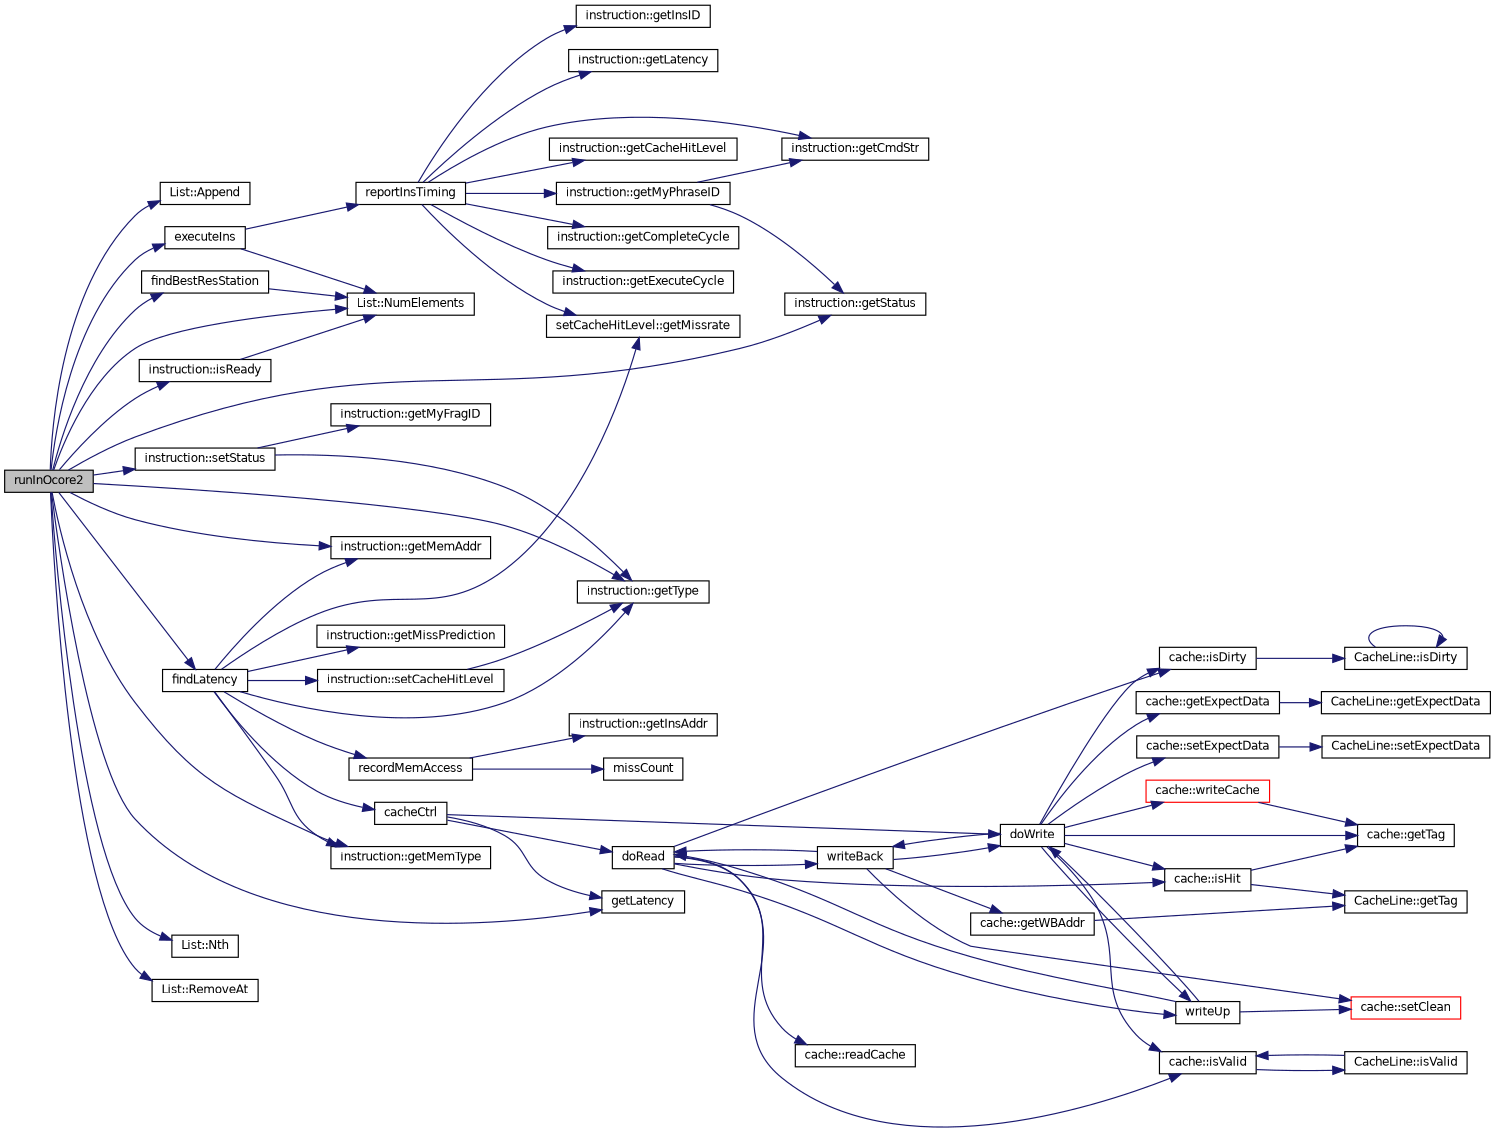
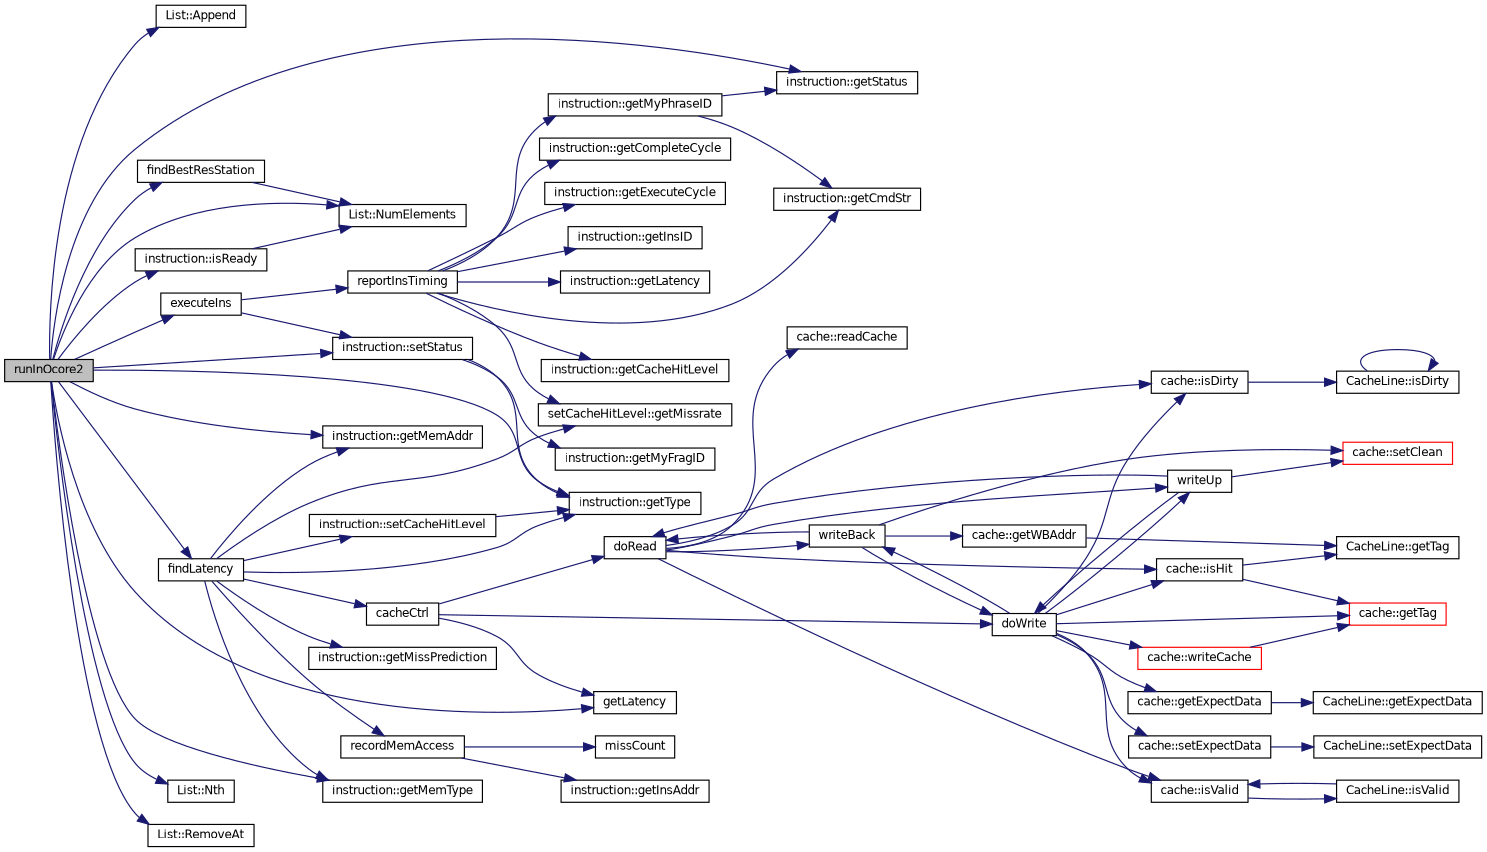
(303, 269) -> (291, 324)
(1406, 836) -> (1398, 614)
